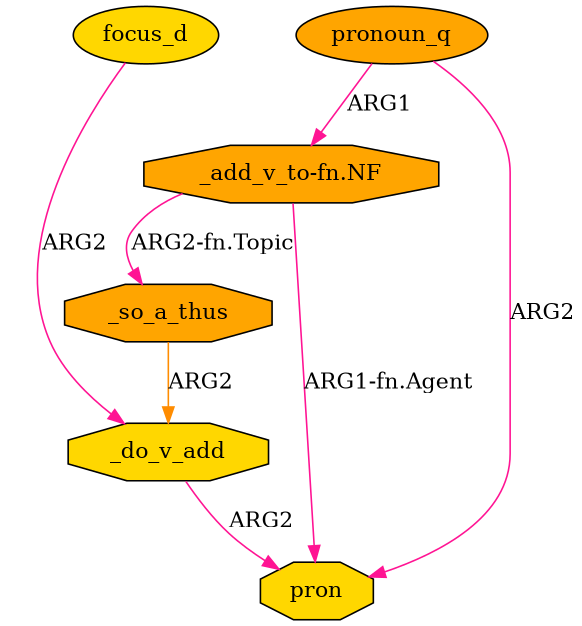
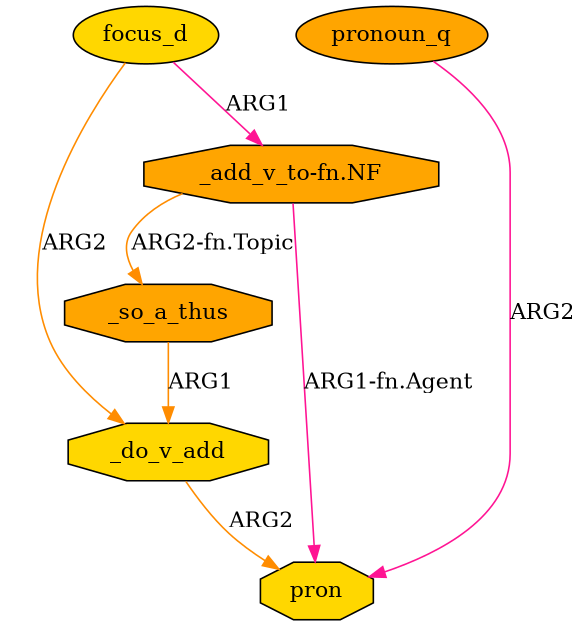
(347, 98) -> (212, 98)
(139, 223) -> (139, 223)
(42, 241) -> (42, 241)
(201, 383) -> (201, 383)
(221, 526) -> (221, 526)
